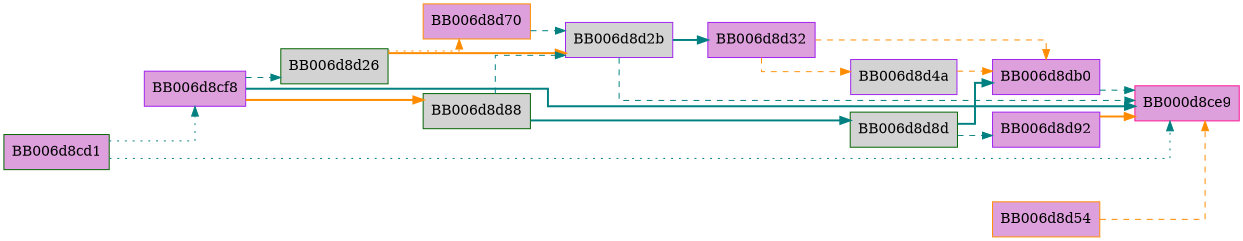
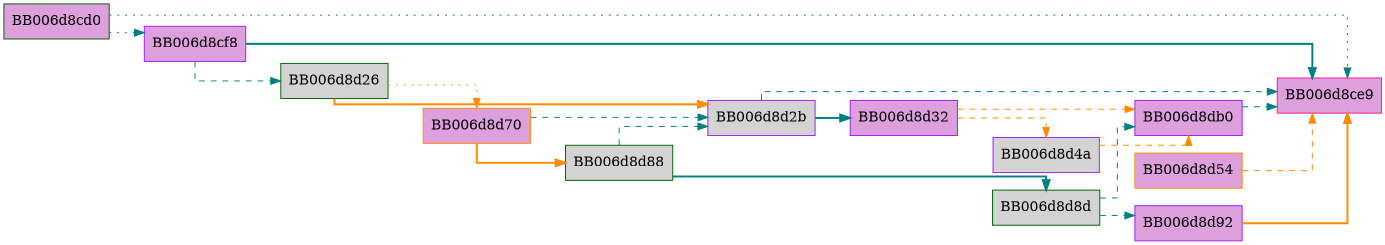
(330, 100) -> (506, 163)
(1187, 103) -> (1329, 96)
(975, 113) -> (1117, 167)
(57, 152) -> (57, 21)
